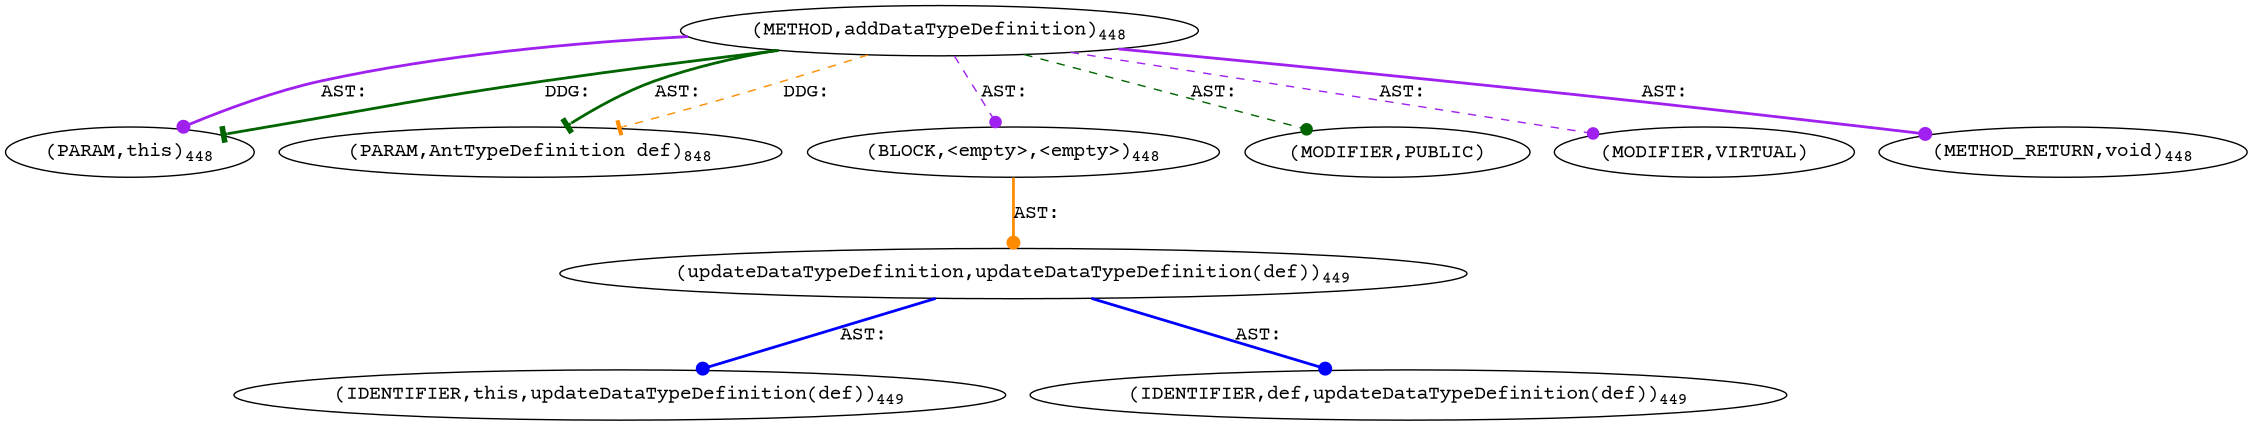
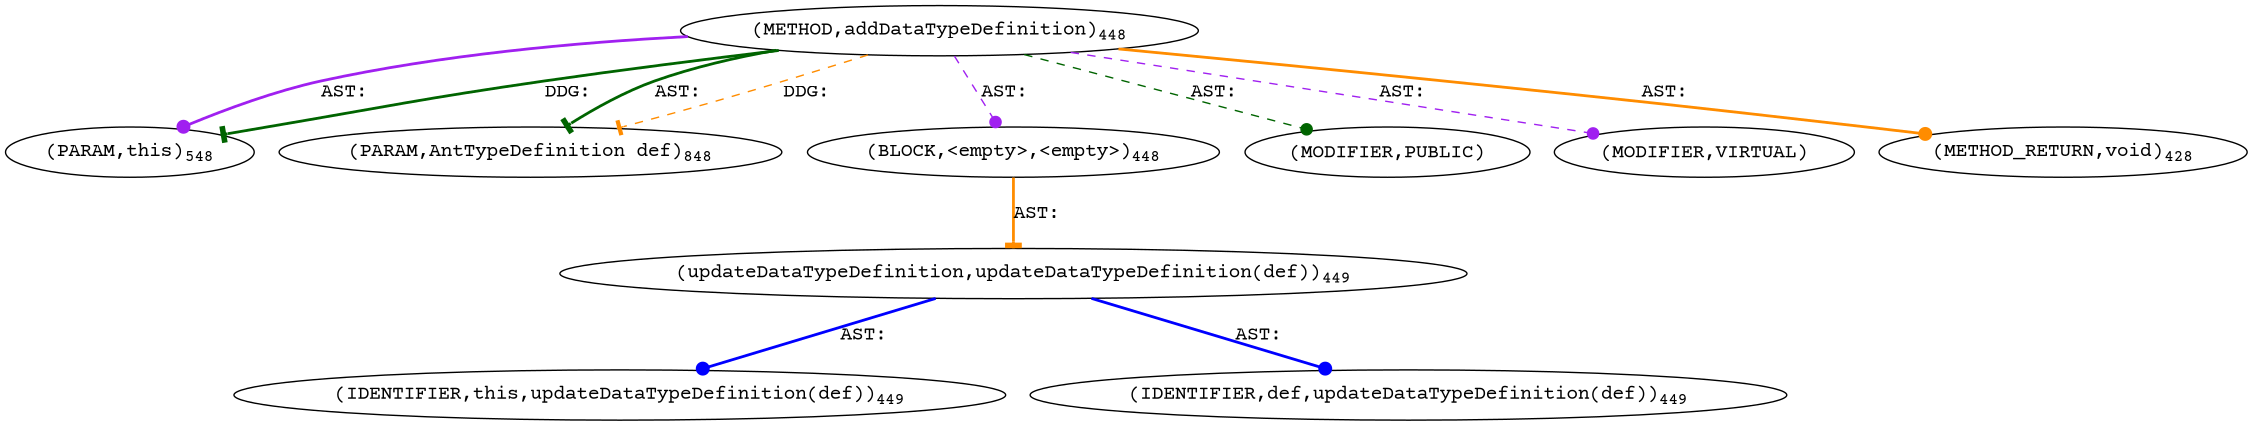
(1519, 89) -> (1519, 89)
(200, 150) -> (200, 150)
(2179, 150) -> (2179, 150)
(1013, 207) -> (1013, 209)
